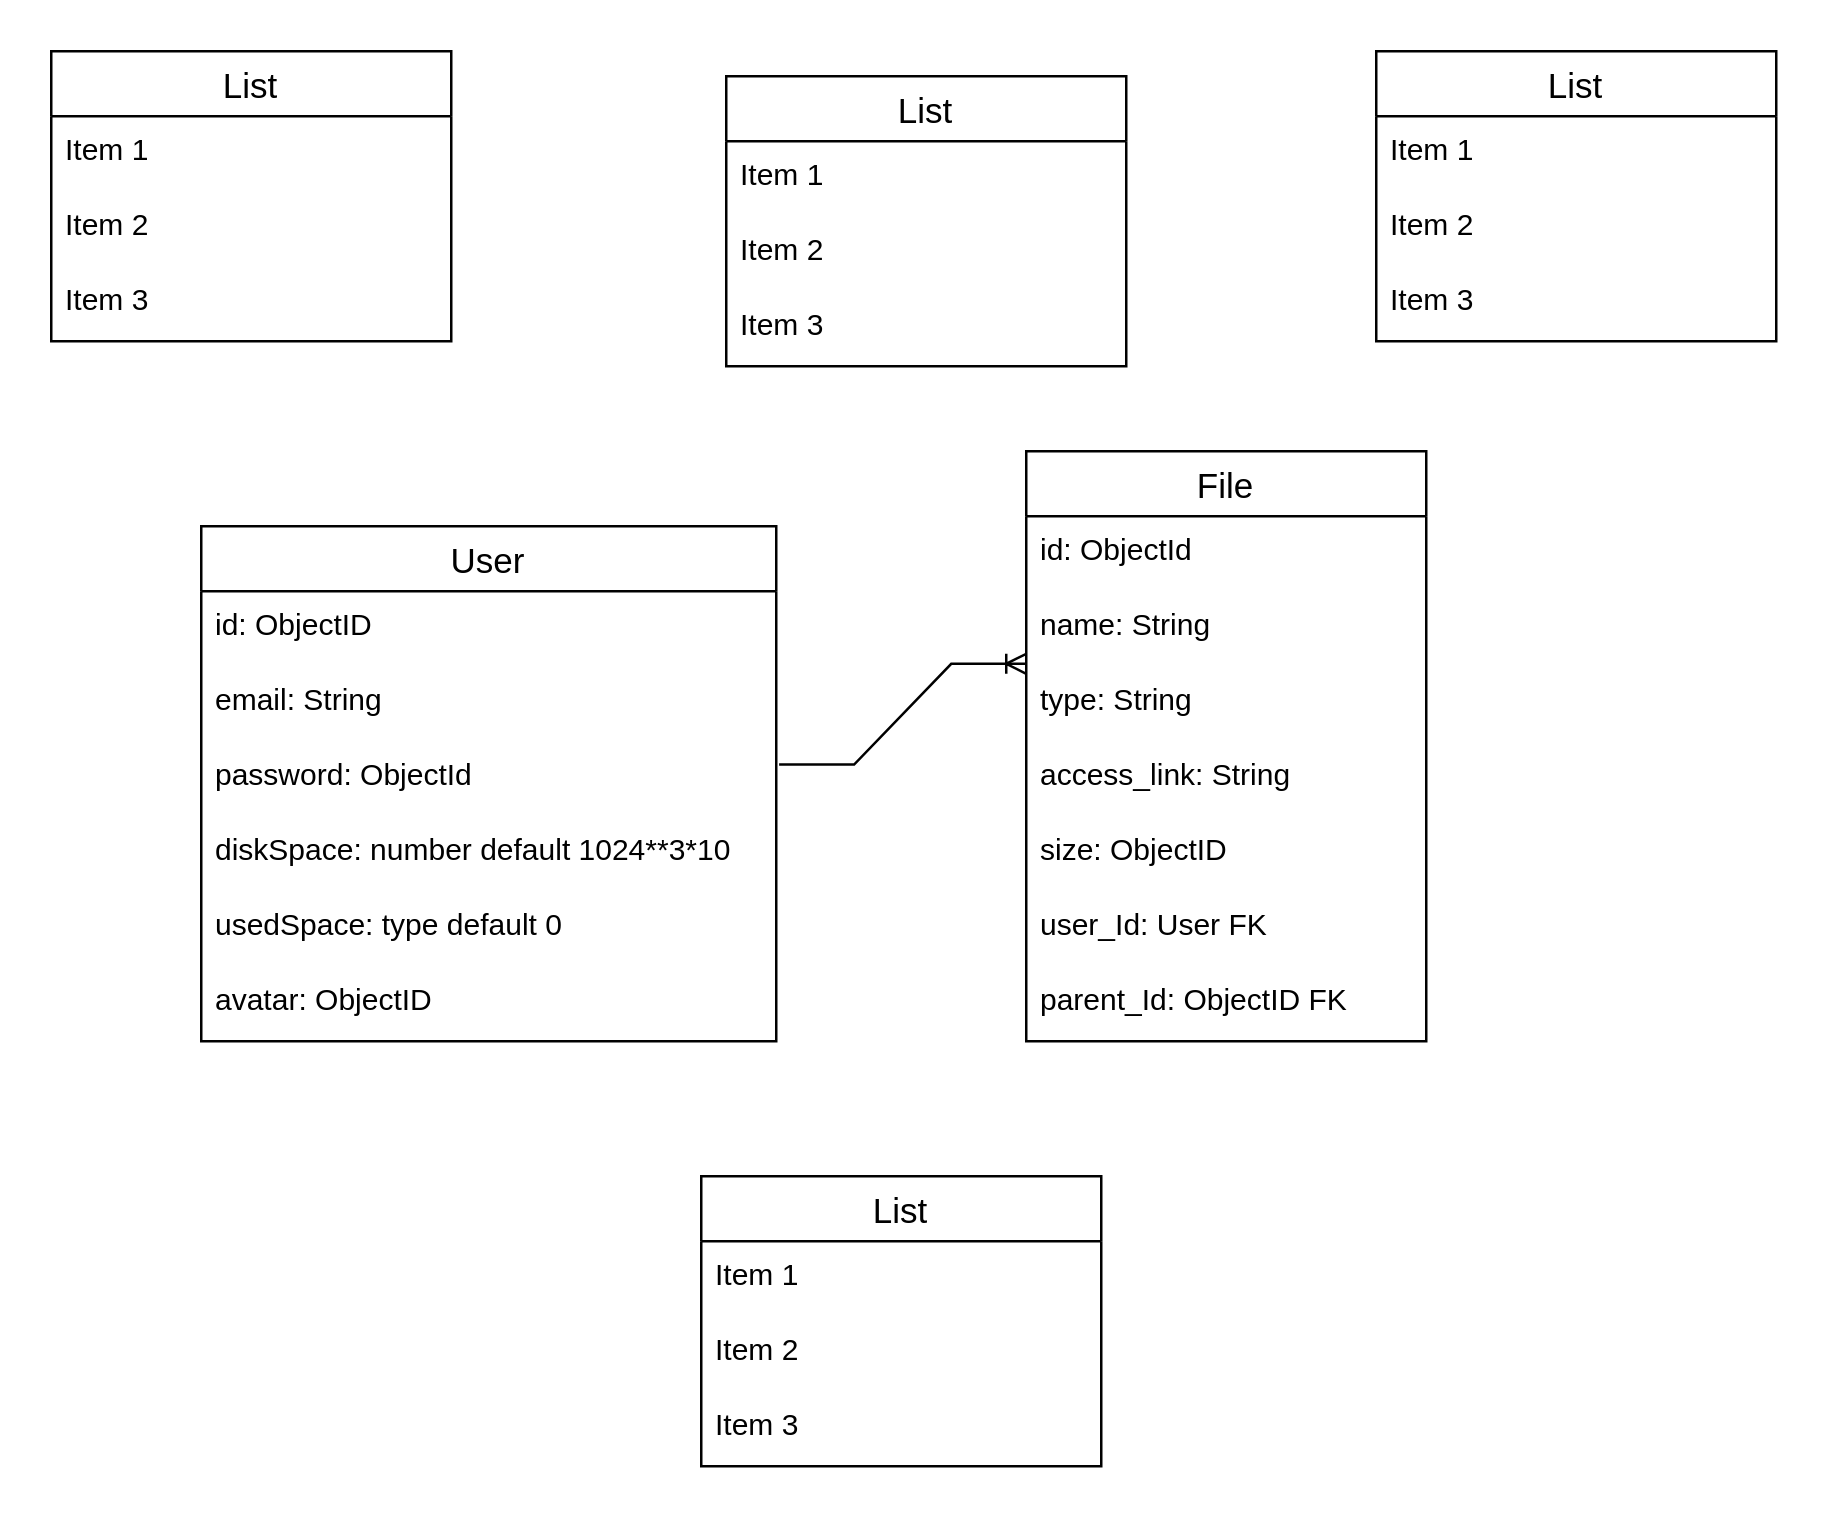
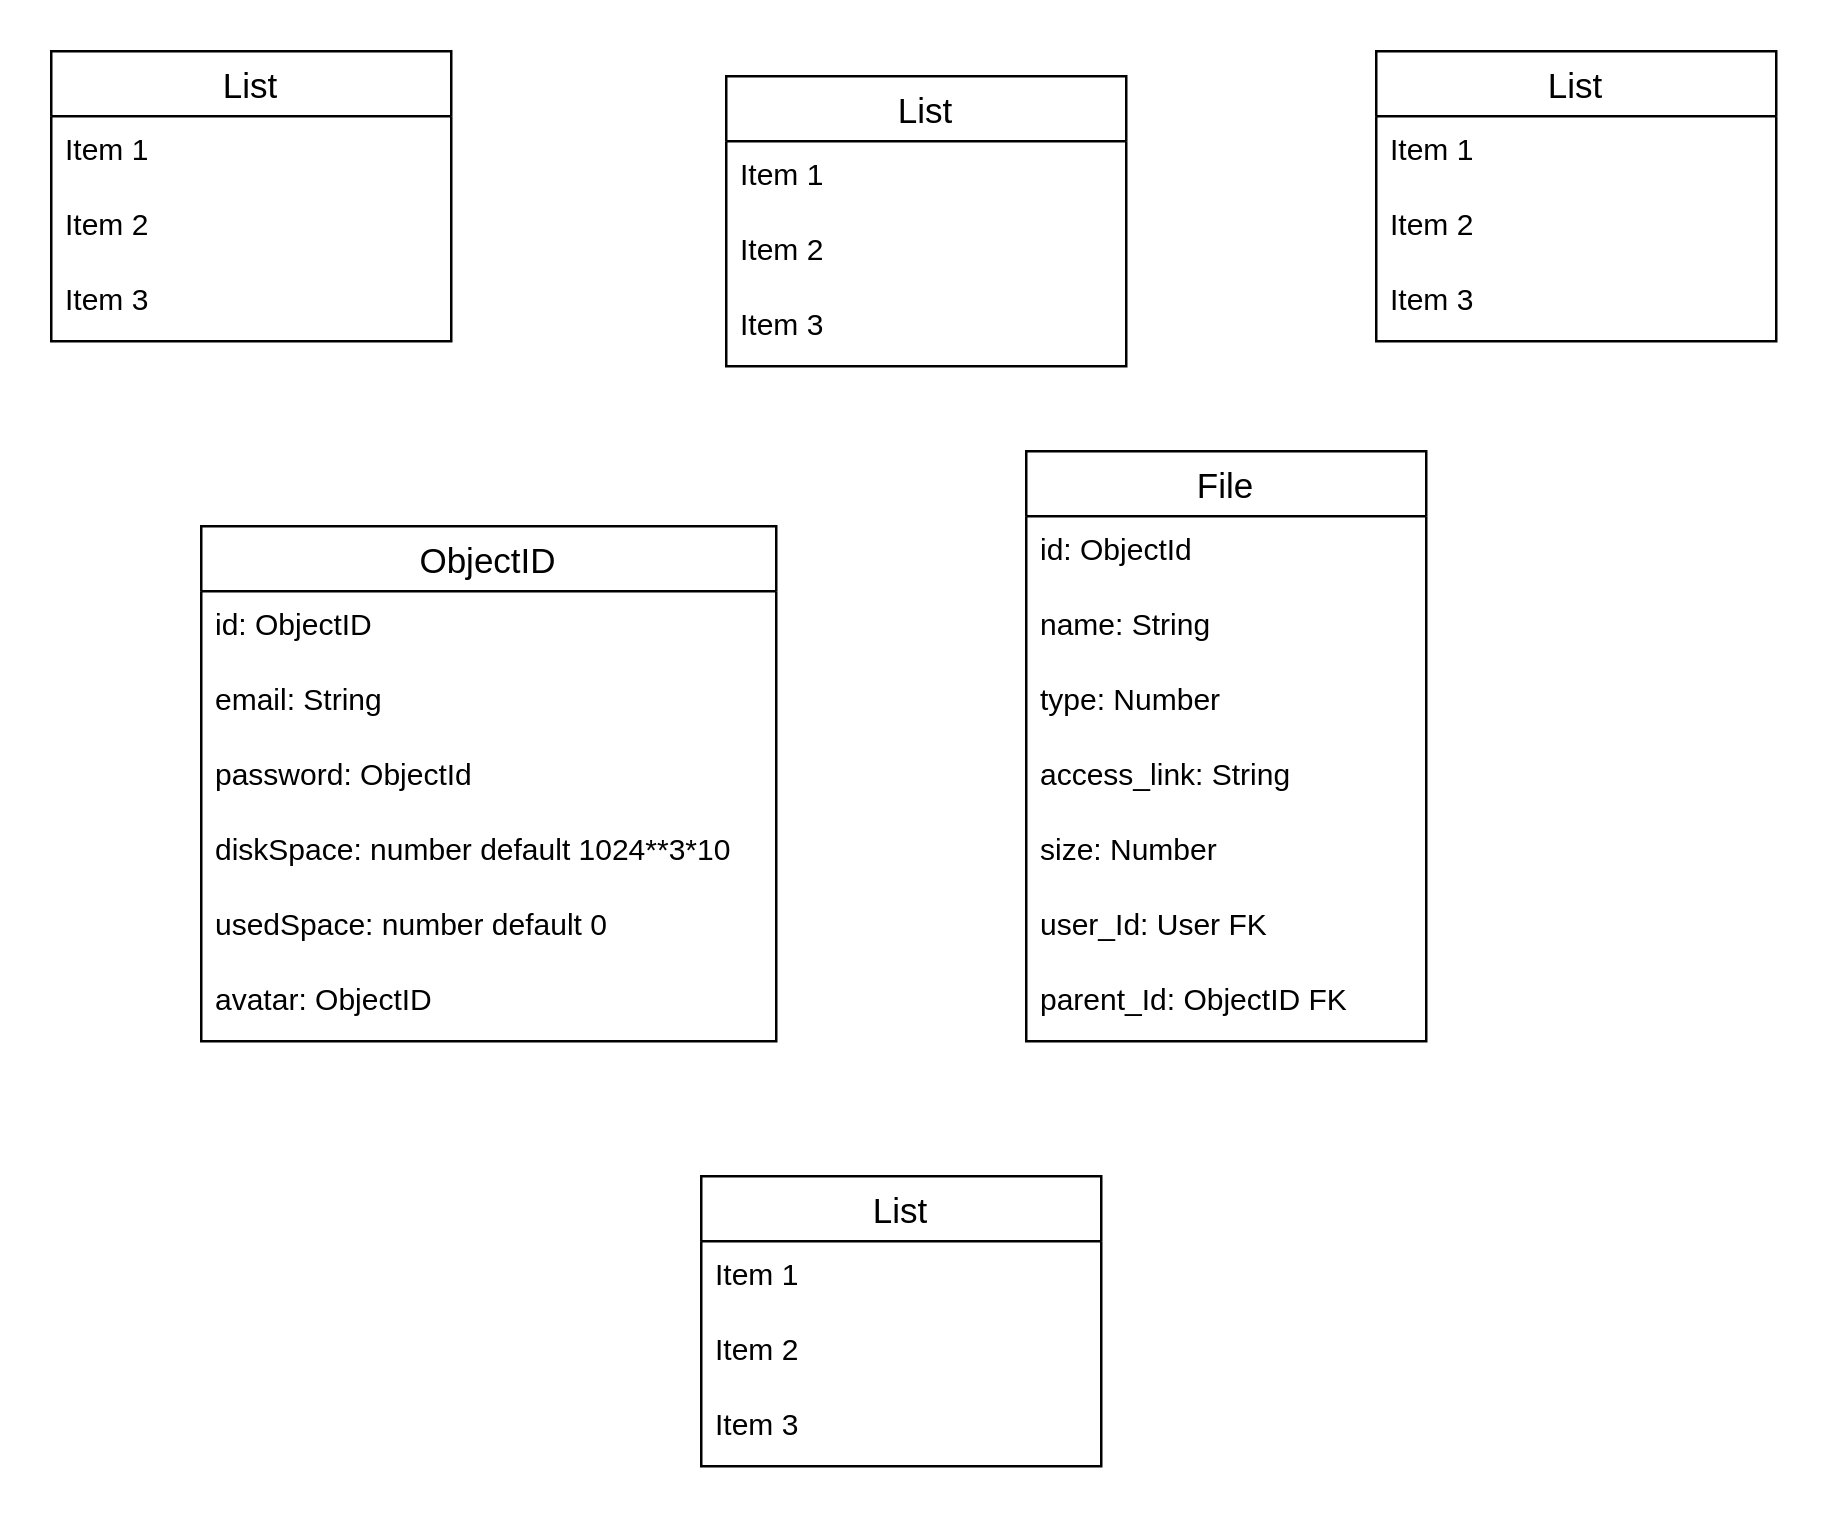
(488, 561) -> (488, 561)
(1129, 700) -> (1133, 700)
(902, 715) -> none
(1146, 850) -> (1129, 850)
(406, 925) -> (422, 925)
